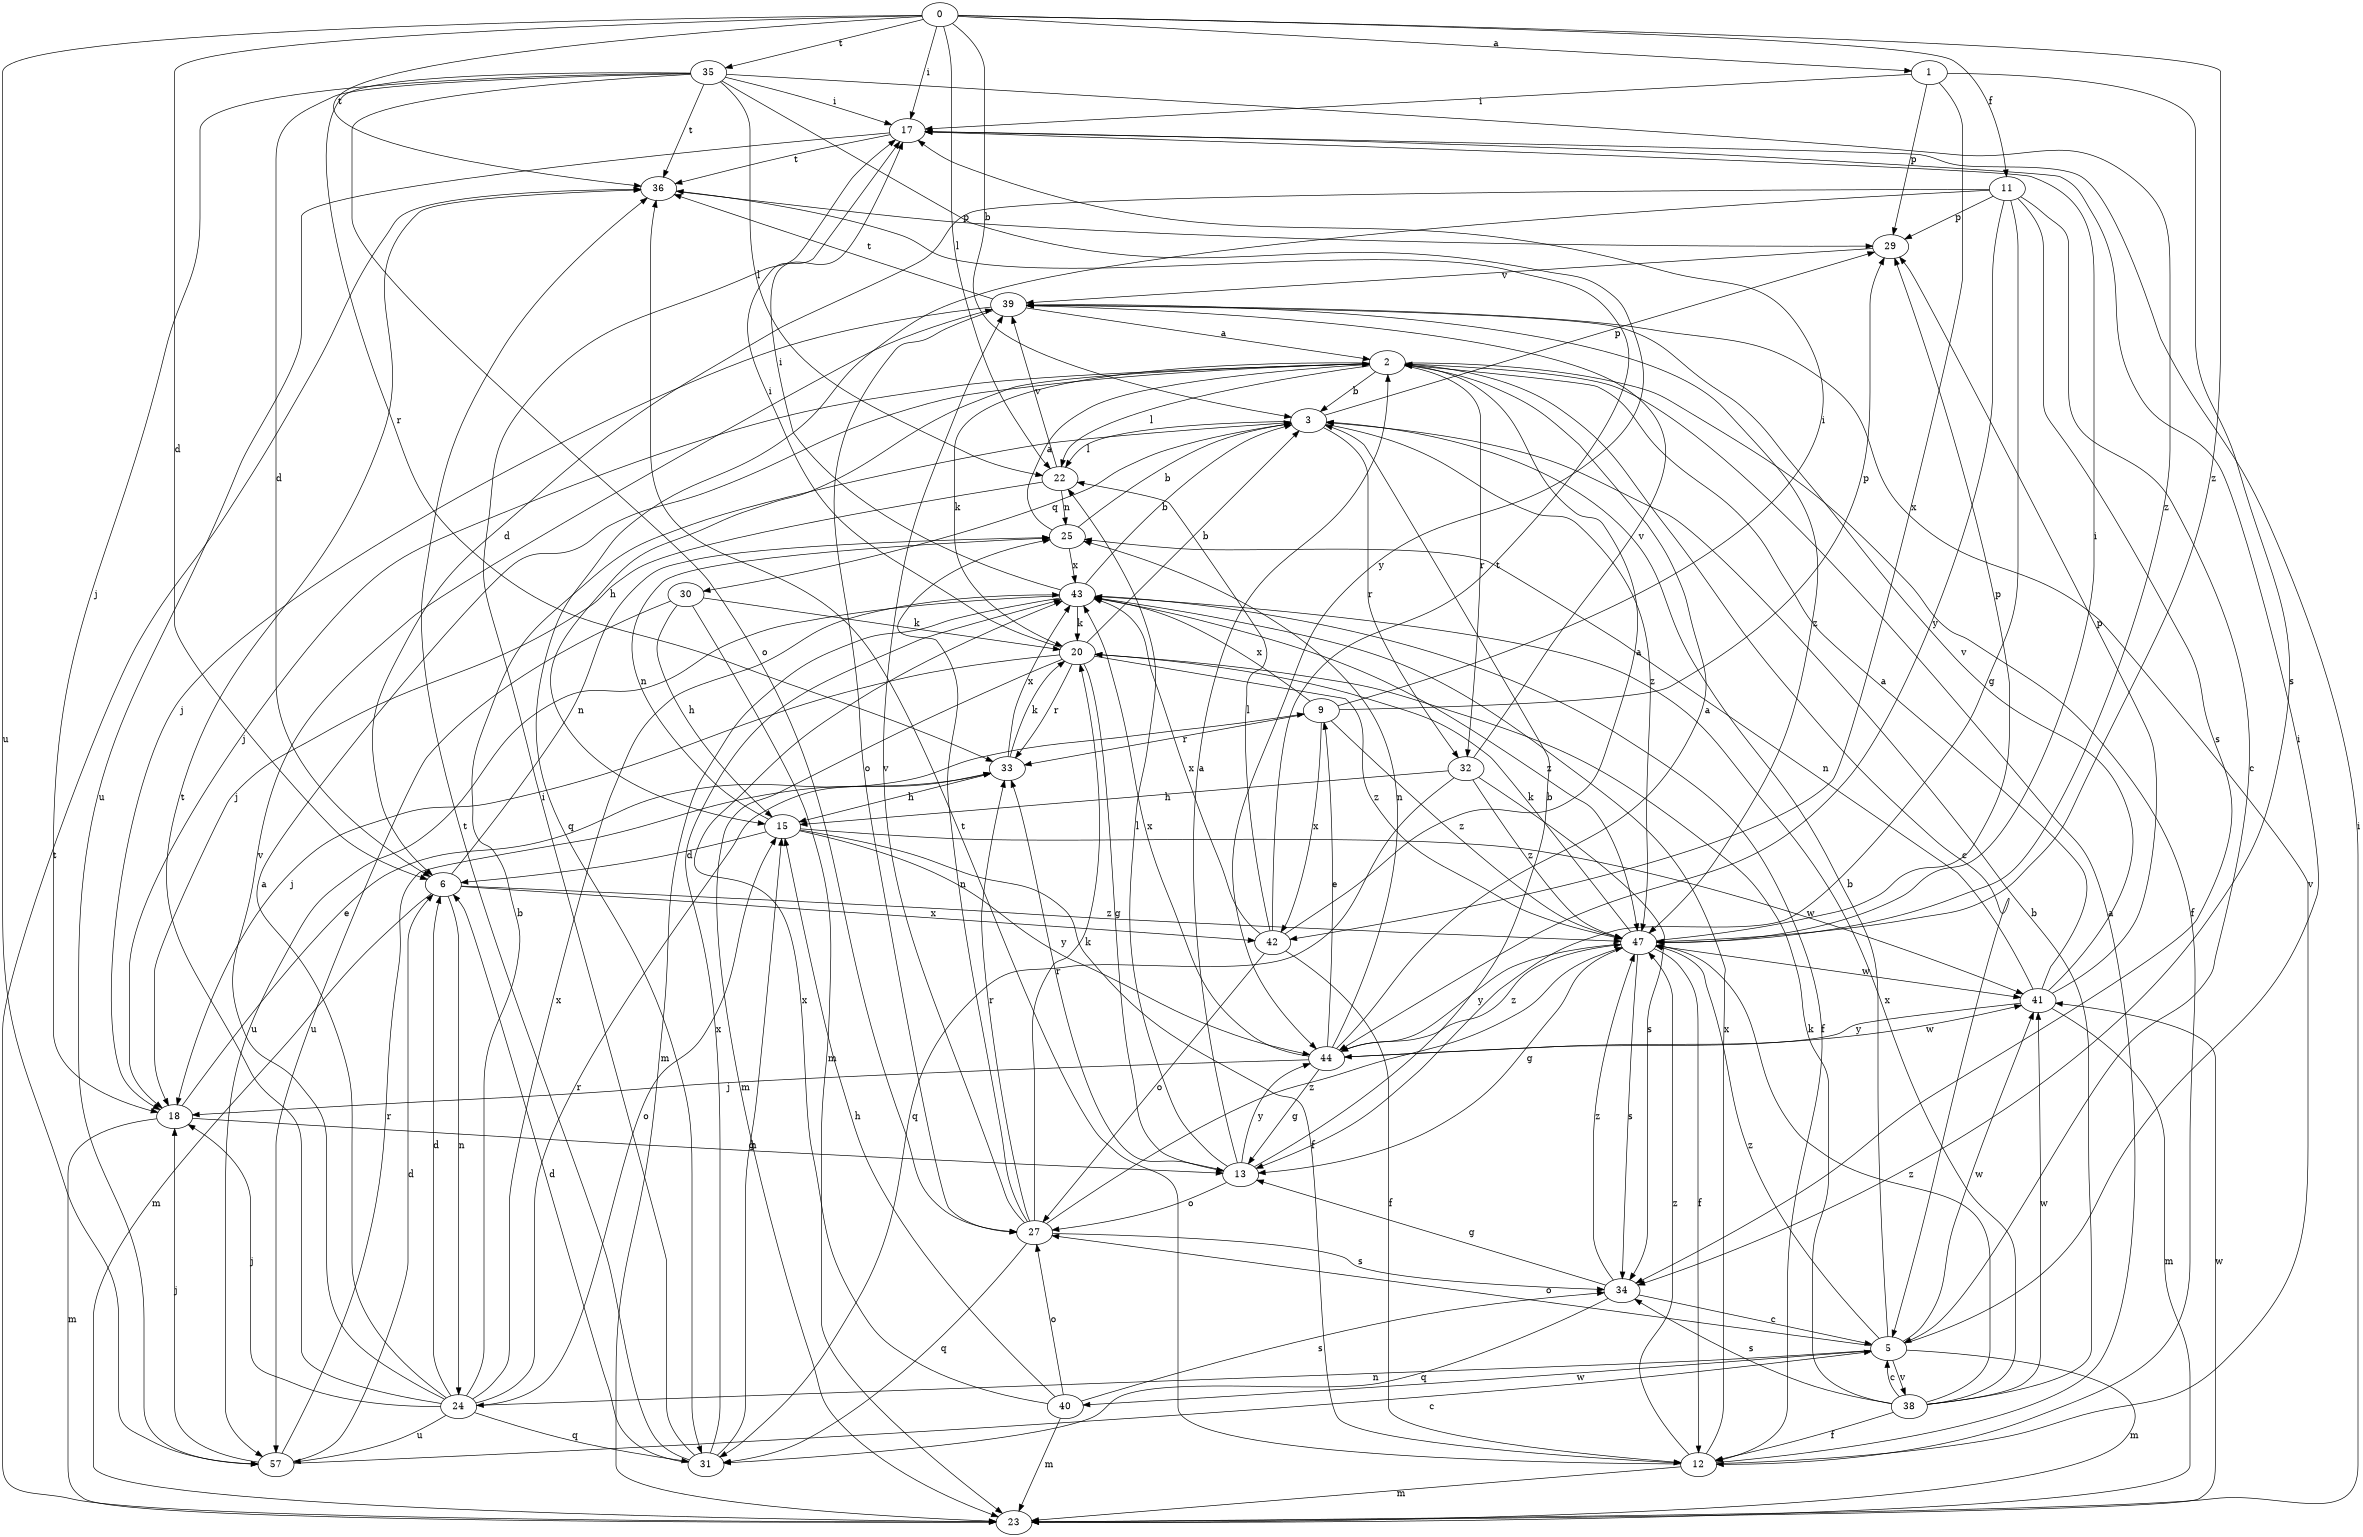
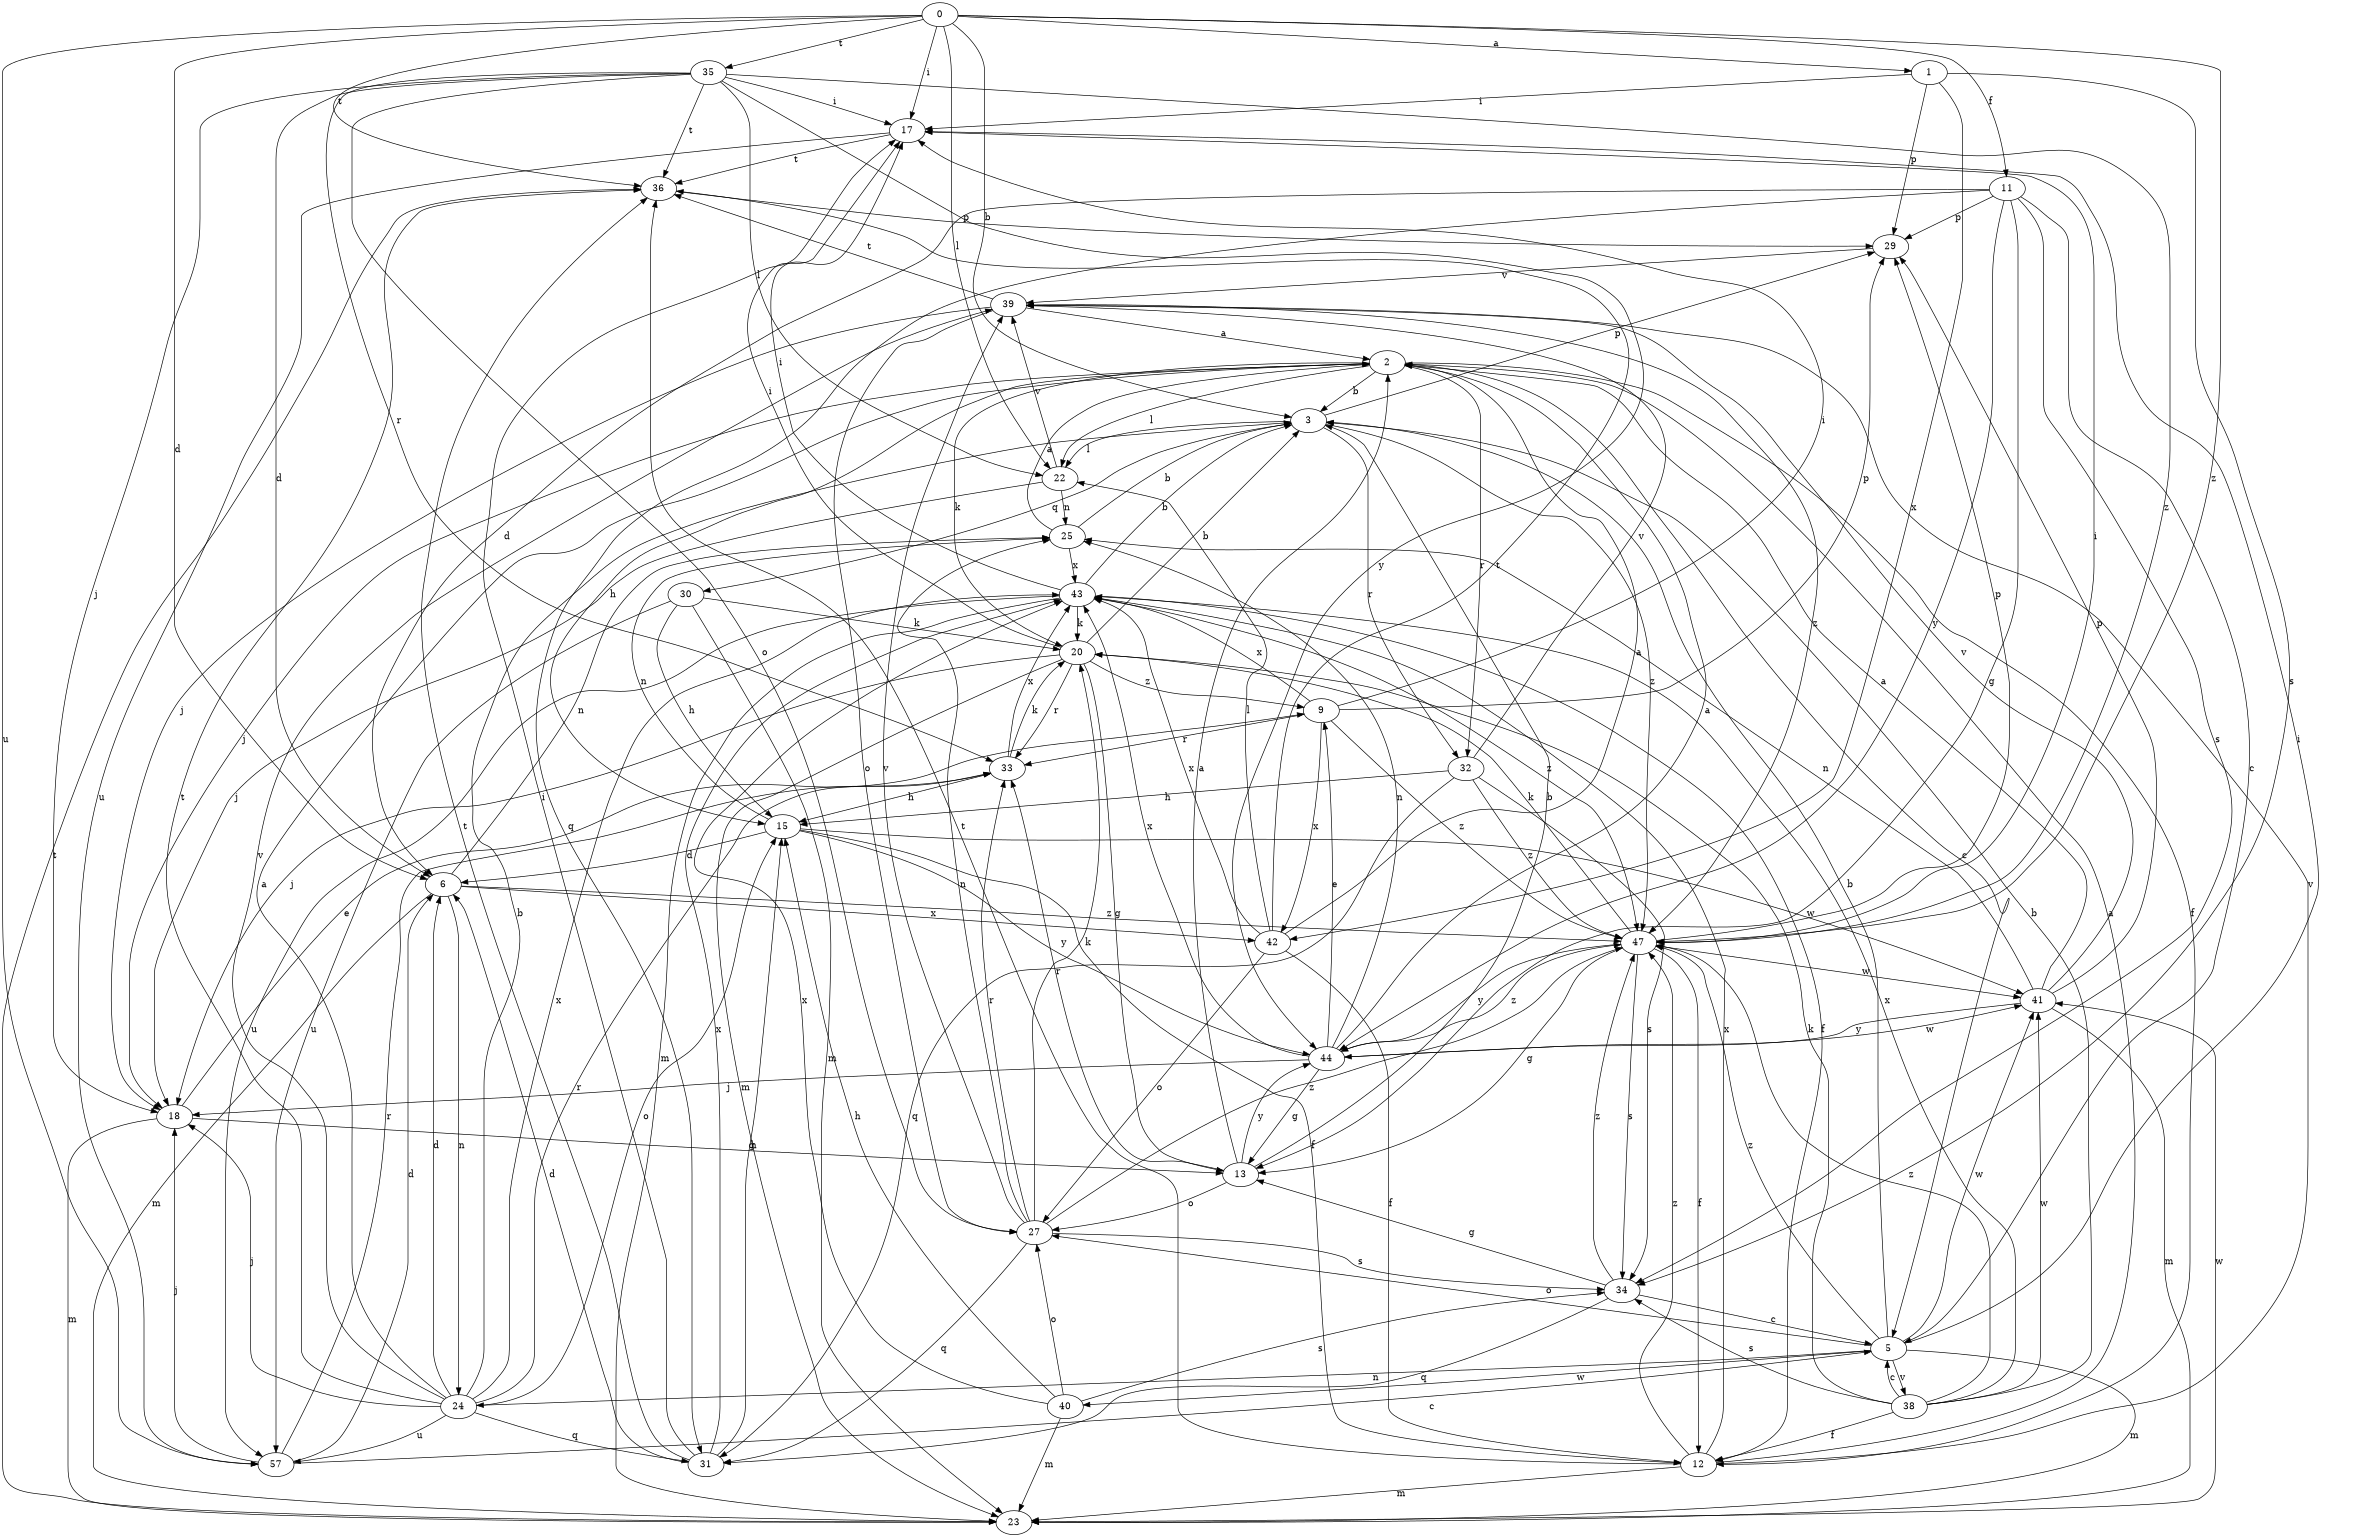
(1363, 763) -> (1191, 695)
(1134, 833) -> none
(2358, 888) -> none
